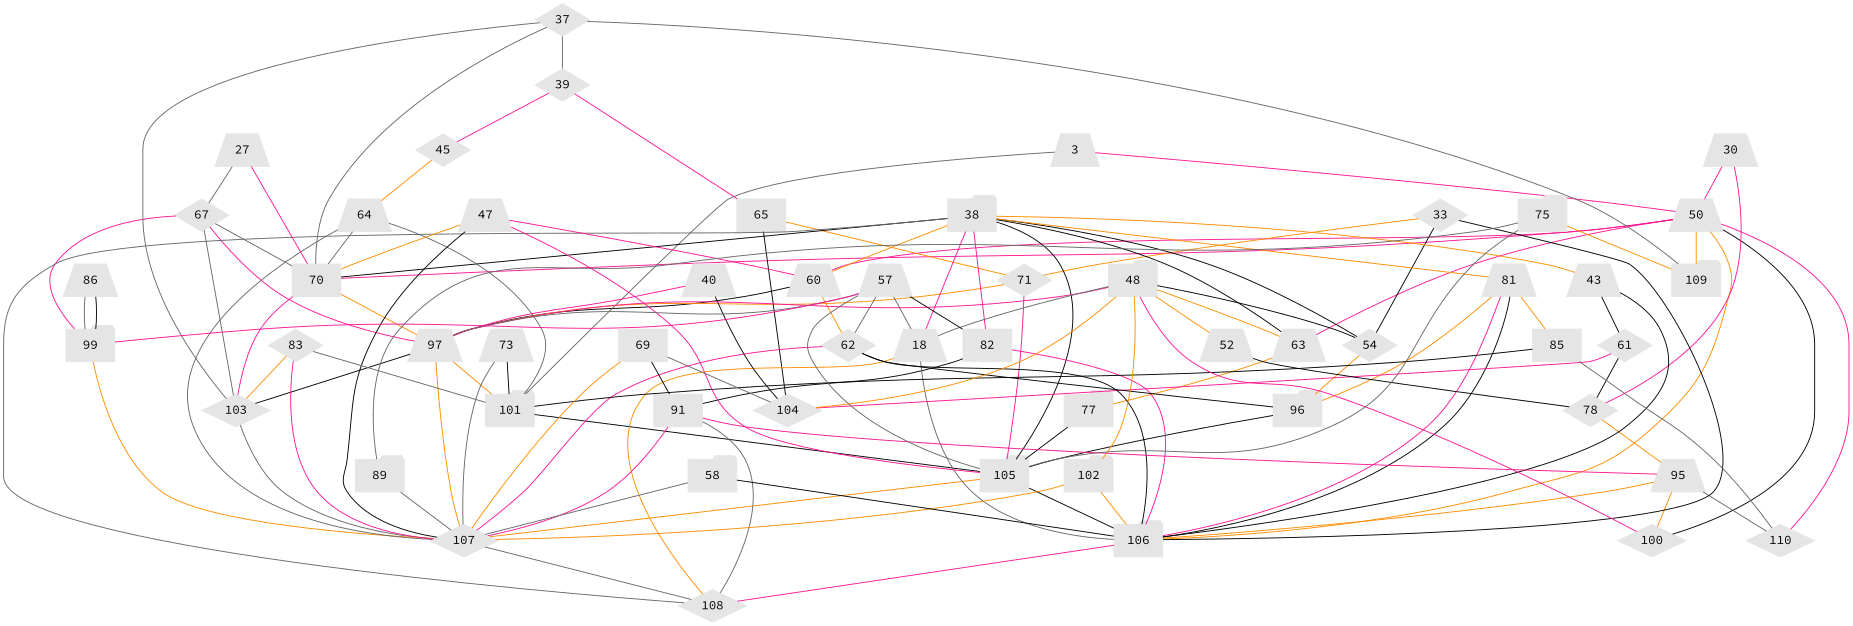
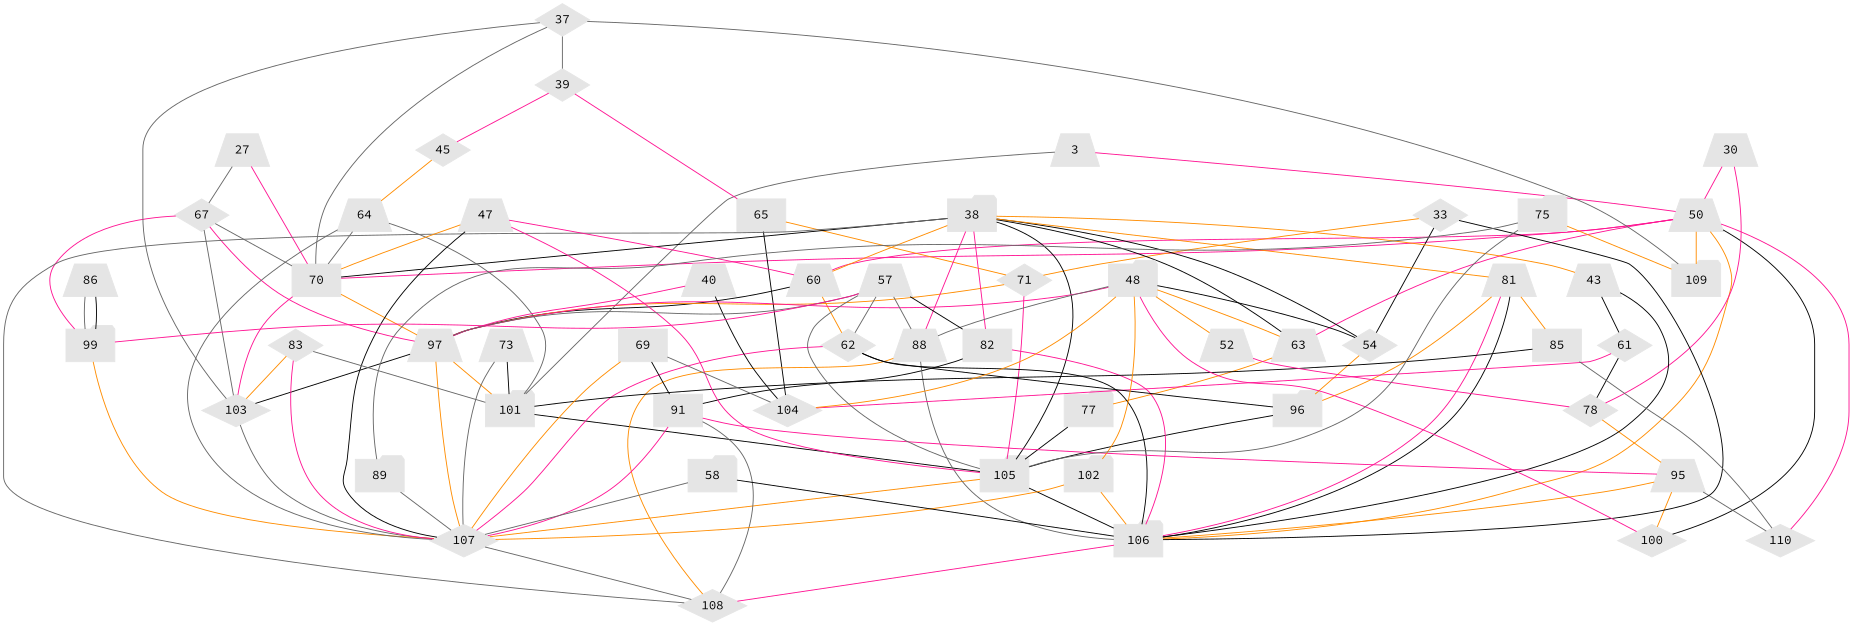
(920, 345) -> (920, 345)
(1411, 385) -> (1411, 385)
